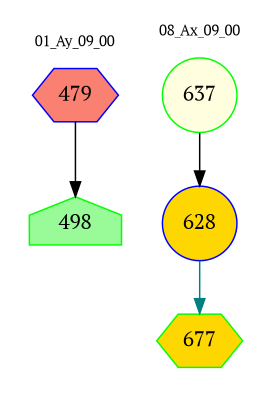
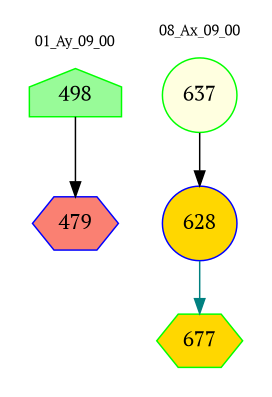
(75, 152) -> (75, 149)
